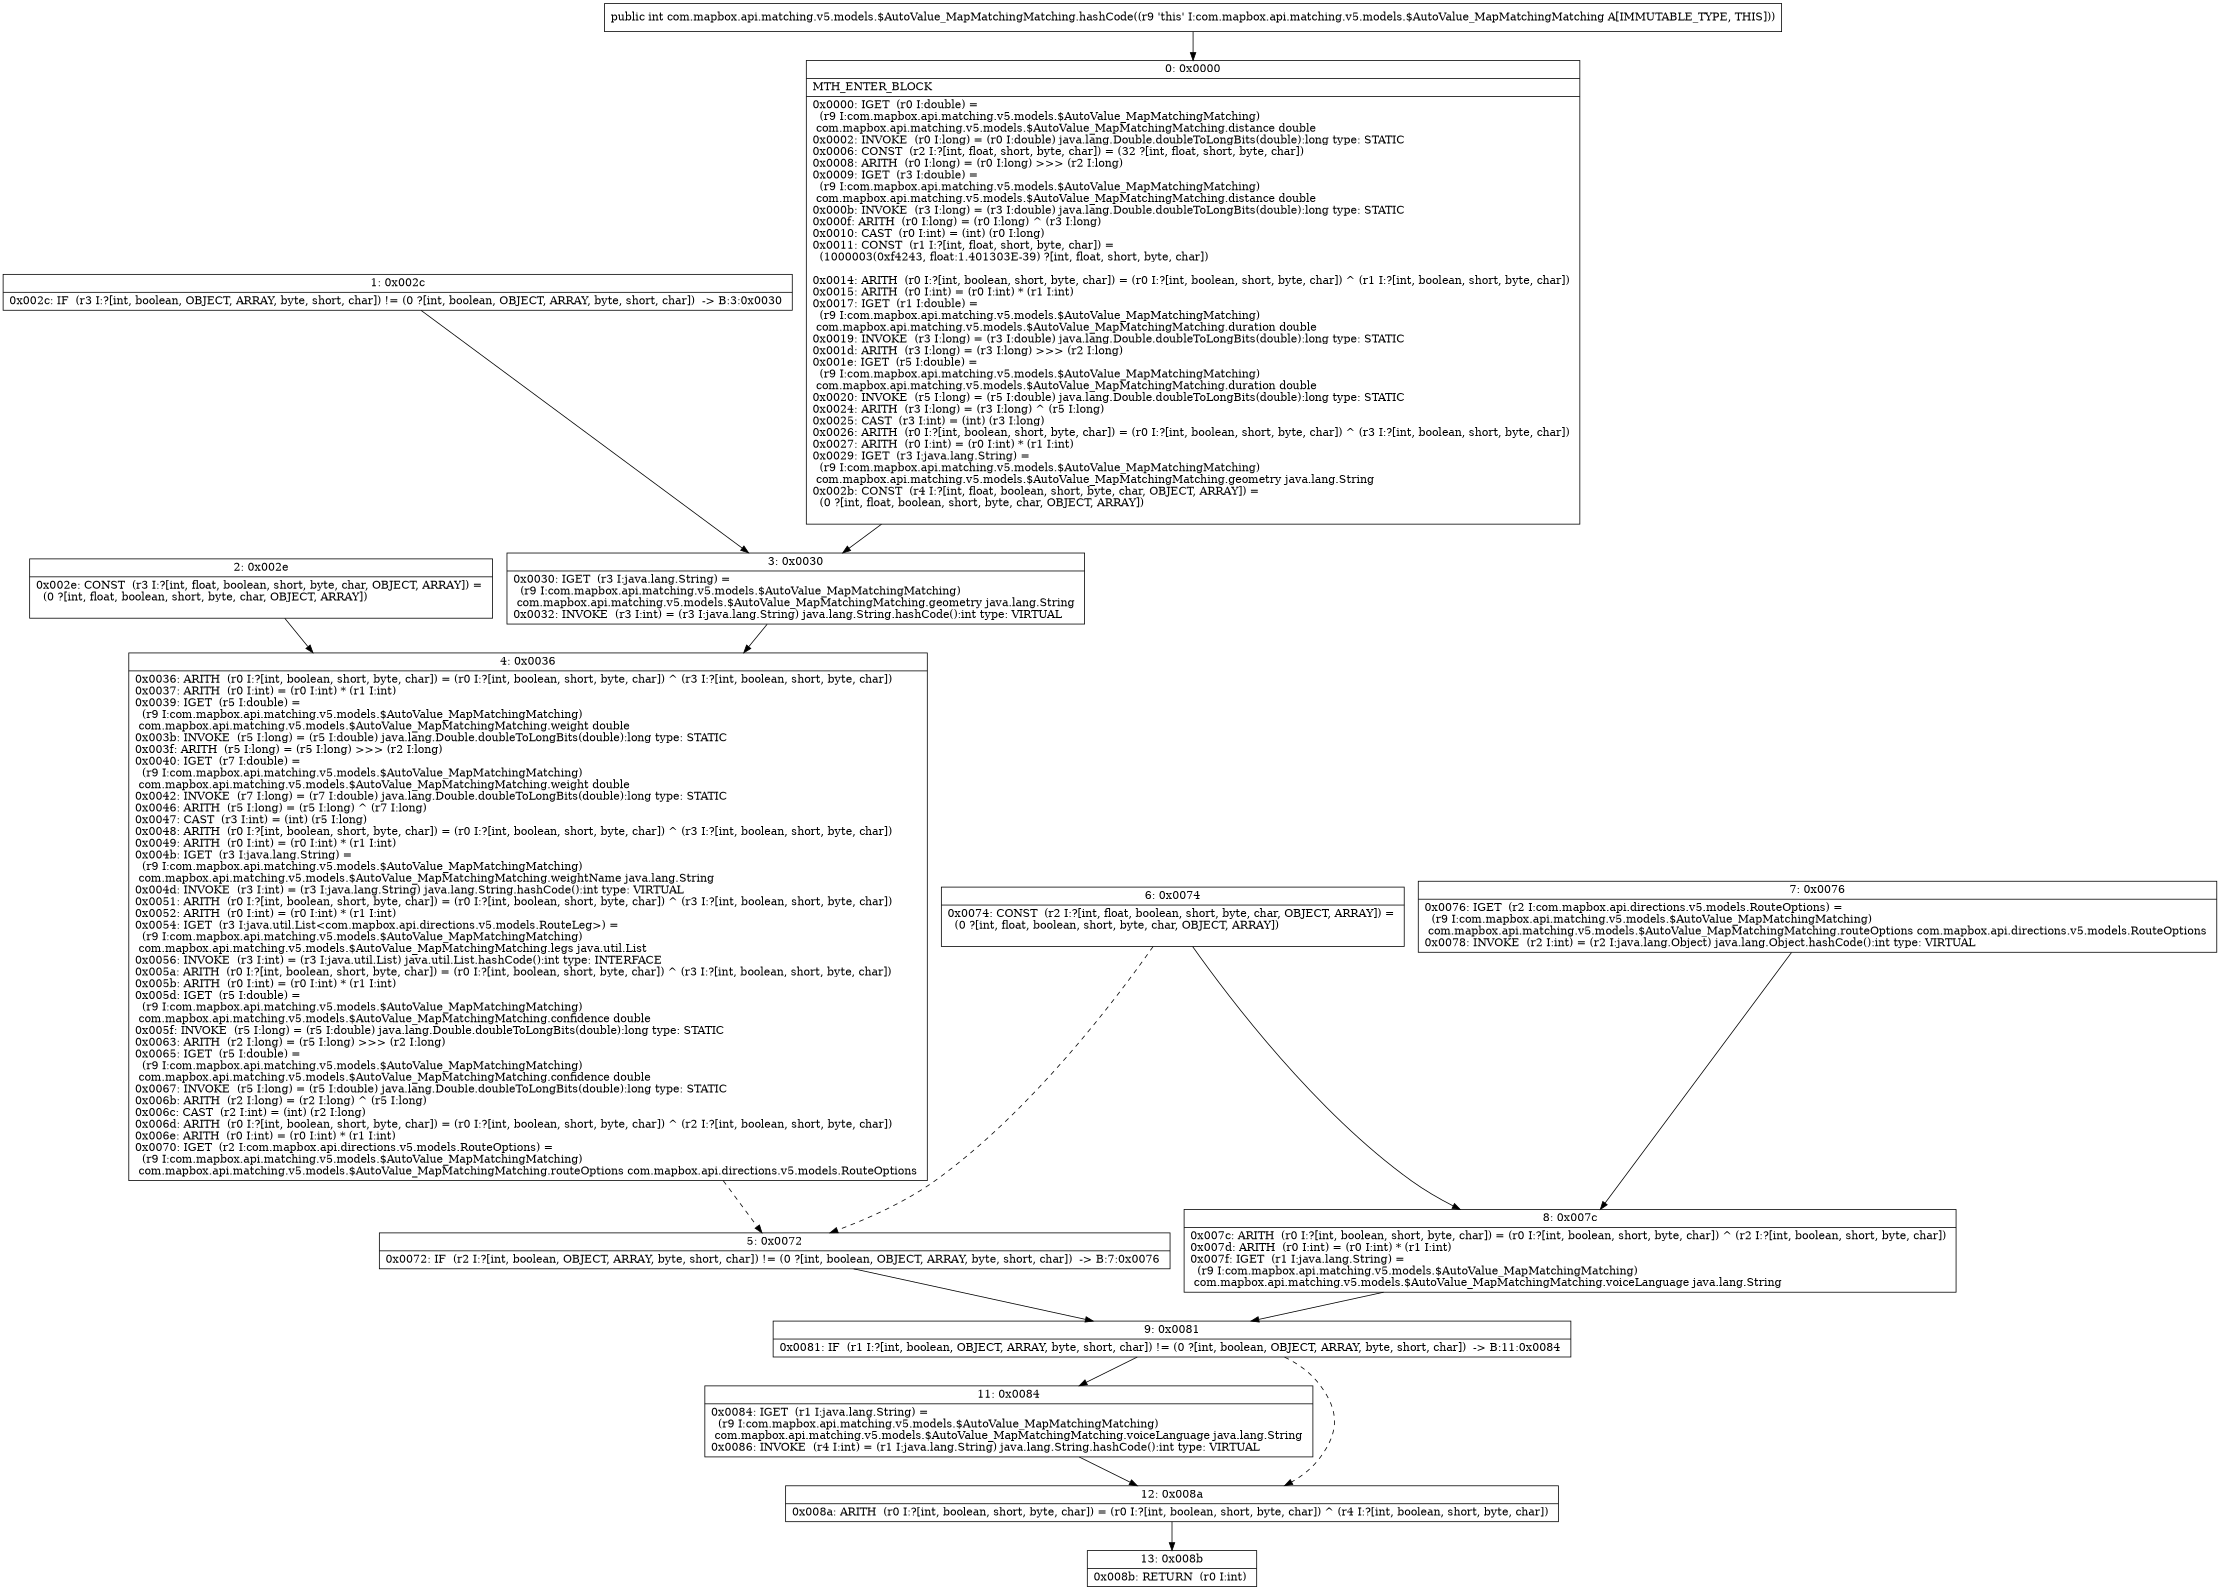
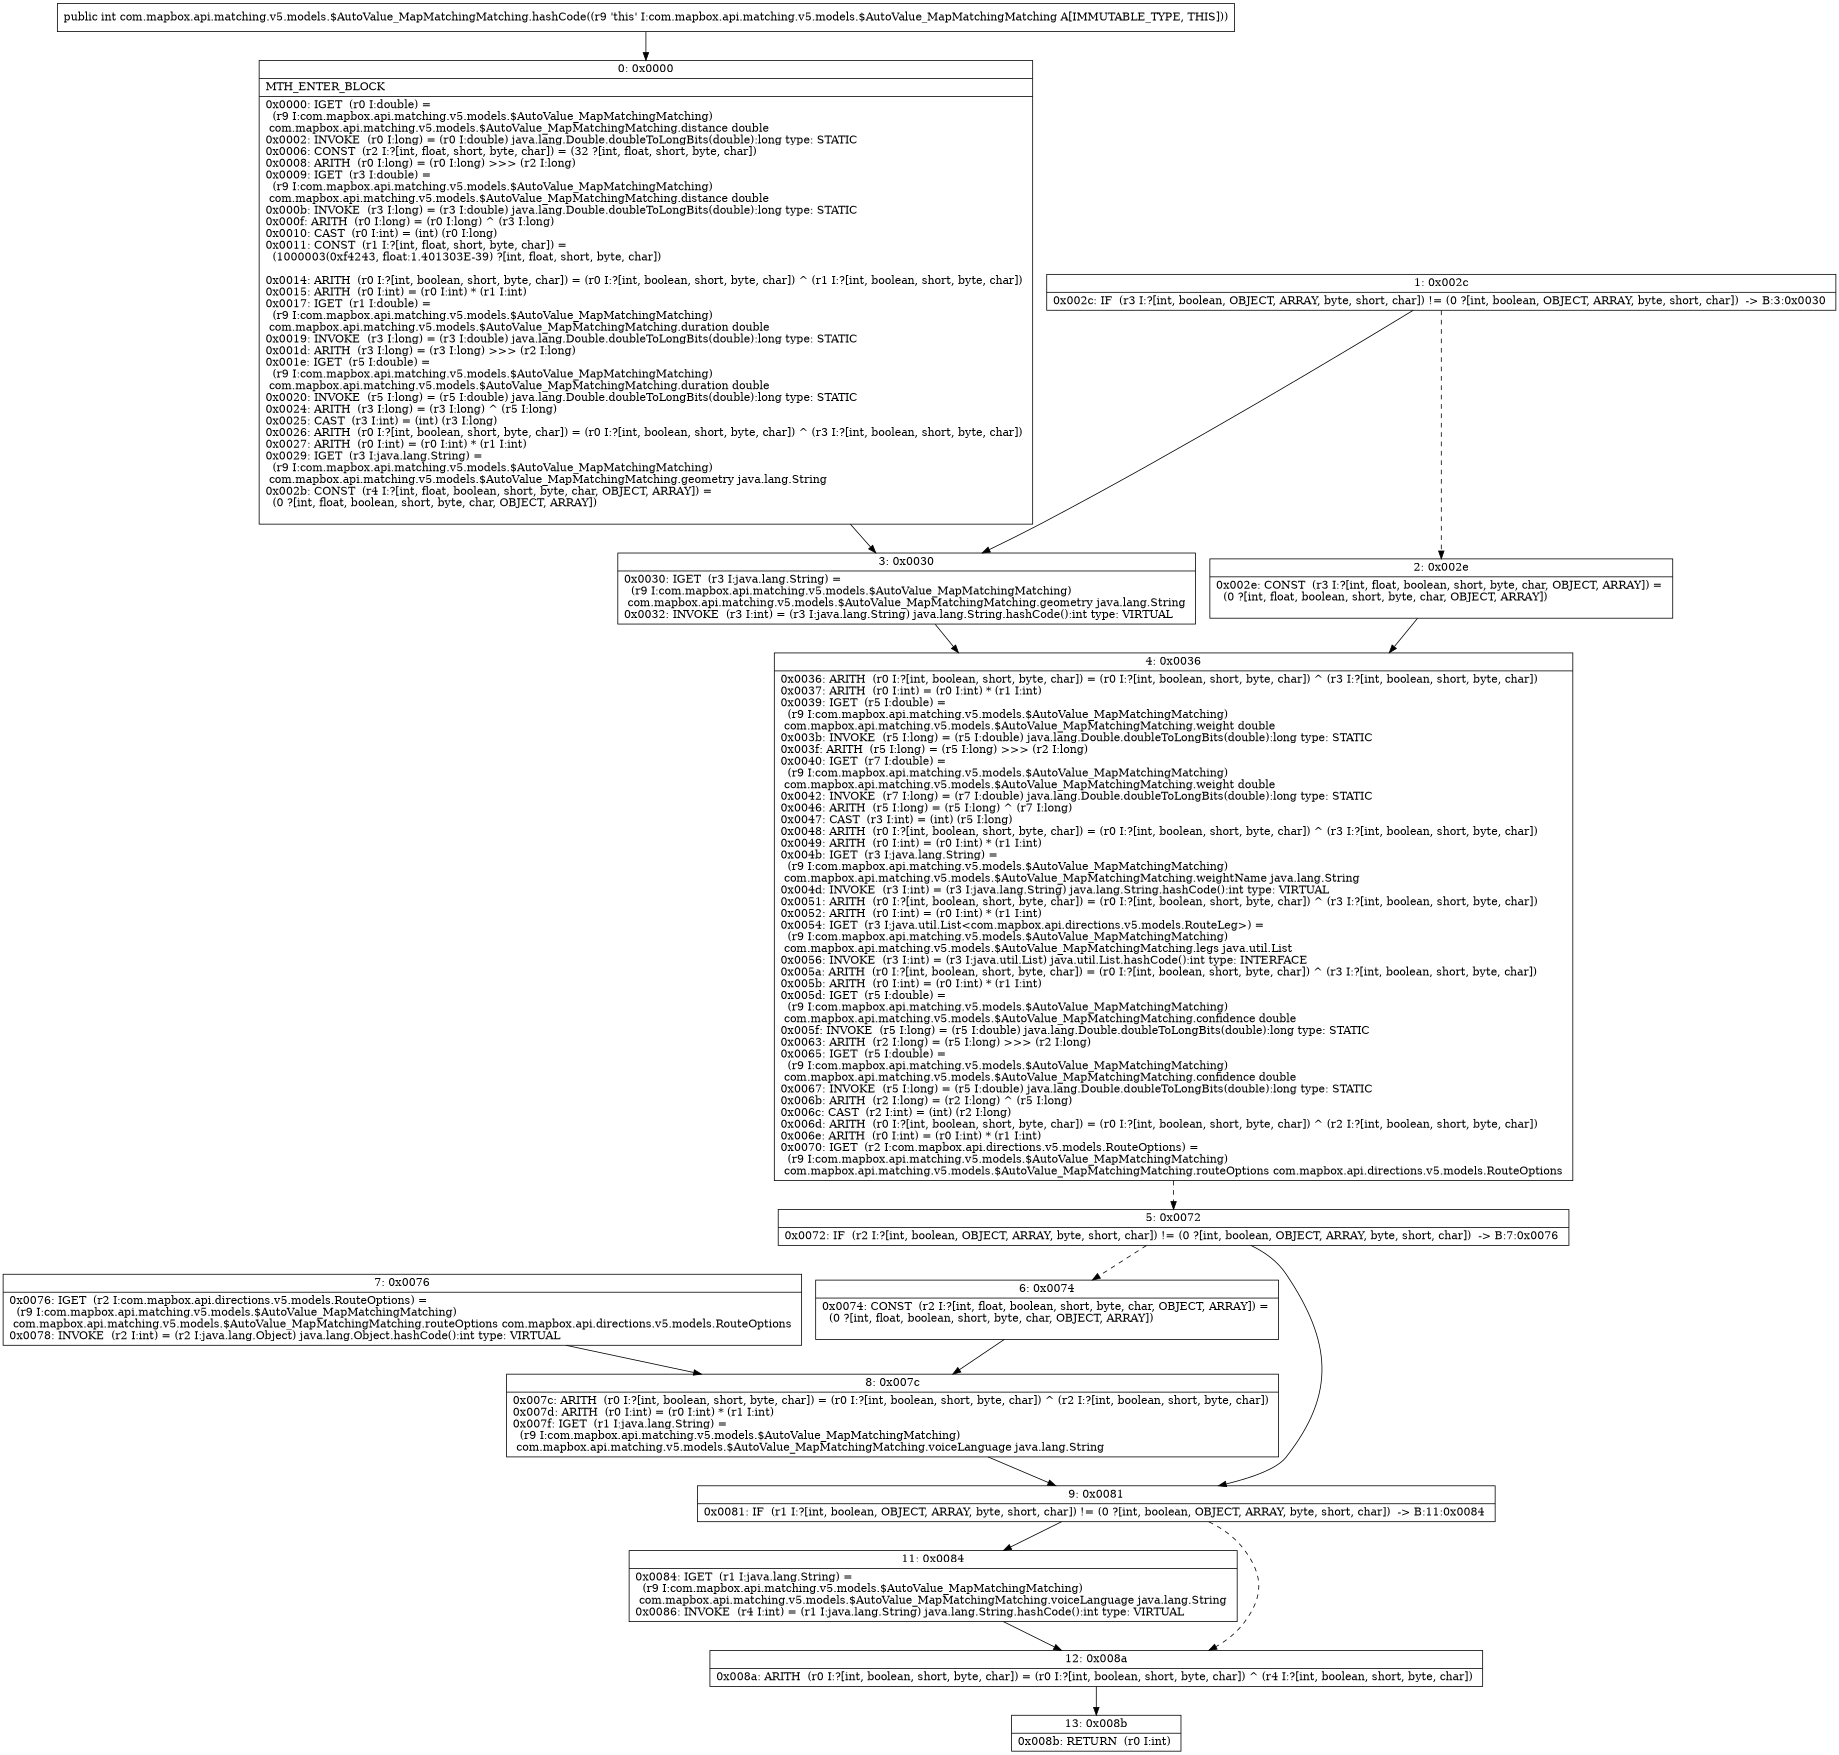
none -> (1441, 431)
(1015, 1112) -> (1123, 1261)
